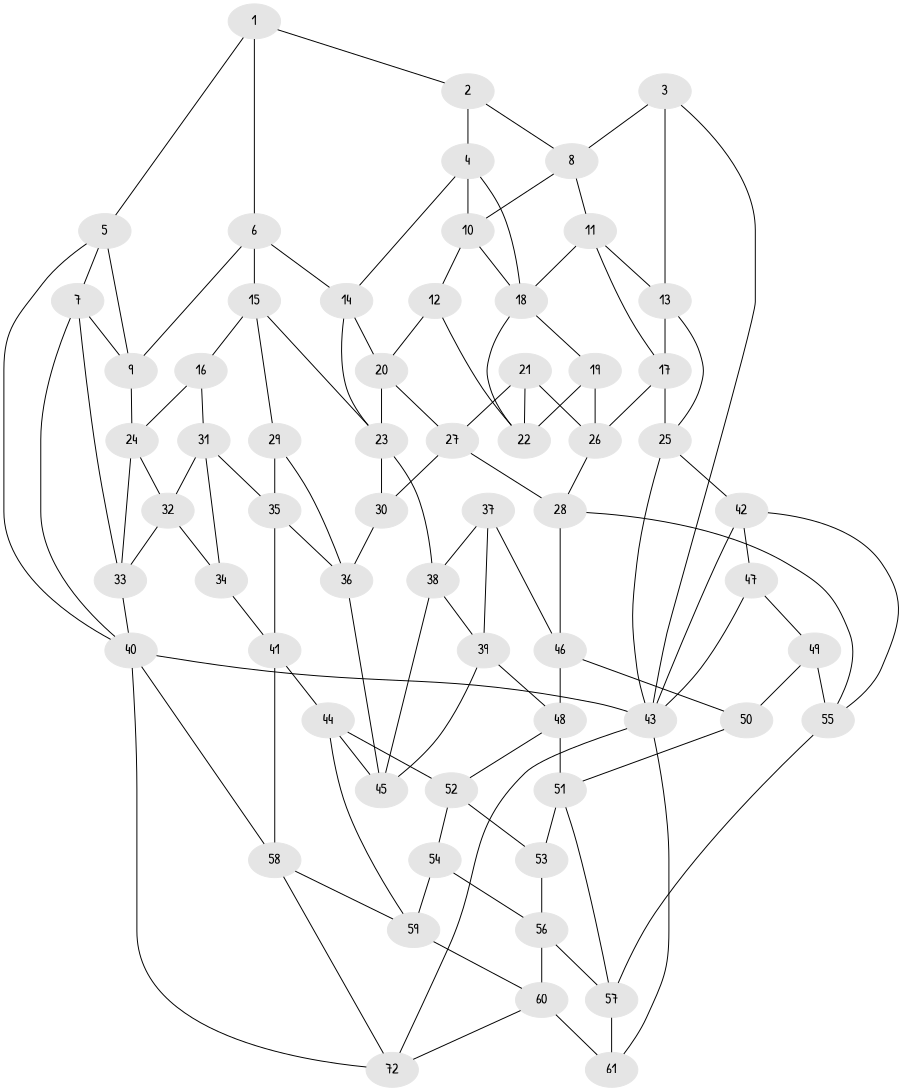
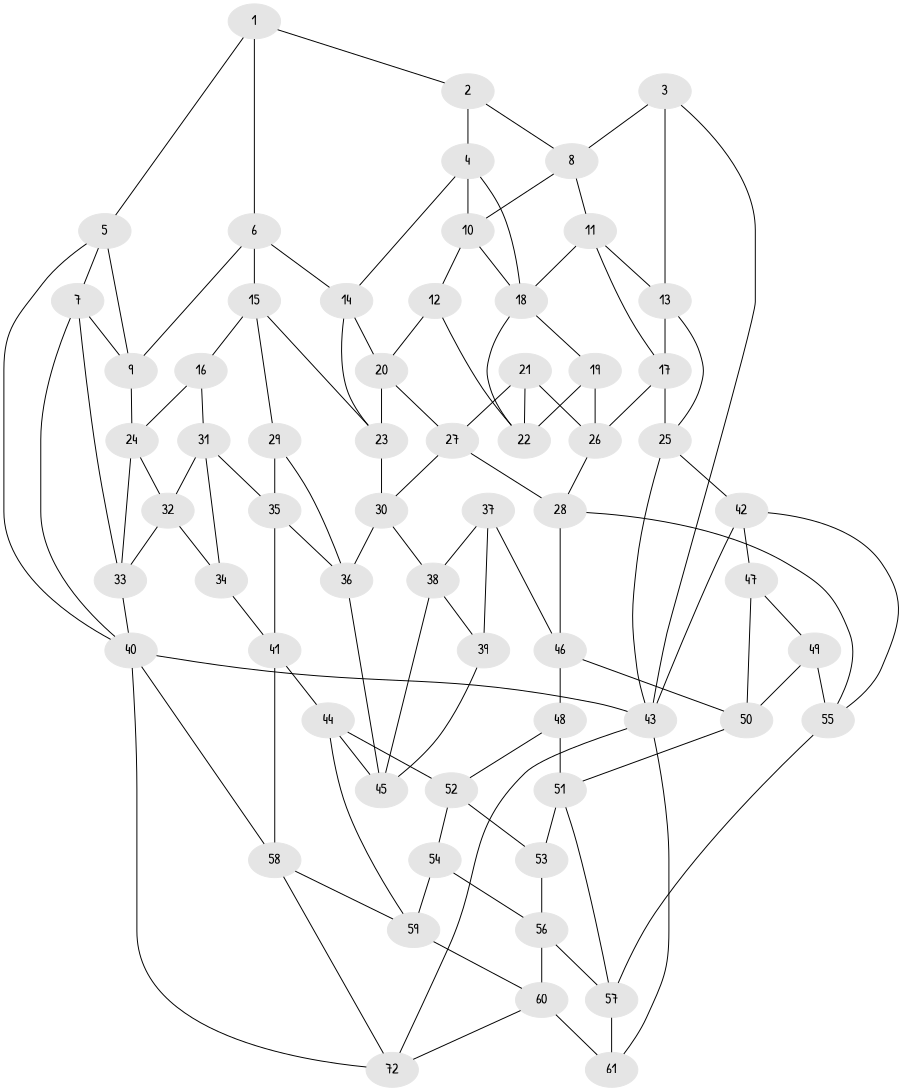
(421, 507) -> (407, 546)
(710, 656) -> (749, 650)
(521, 684) -> none
